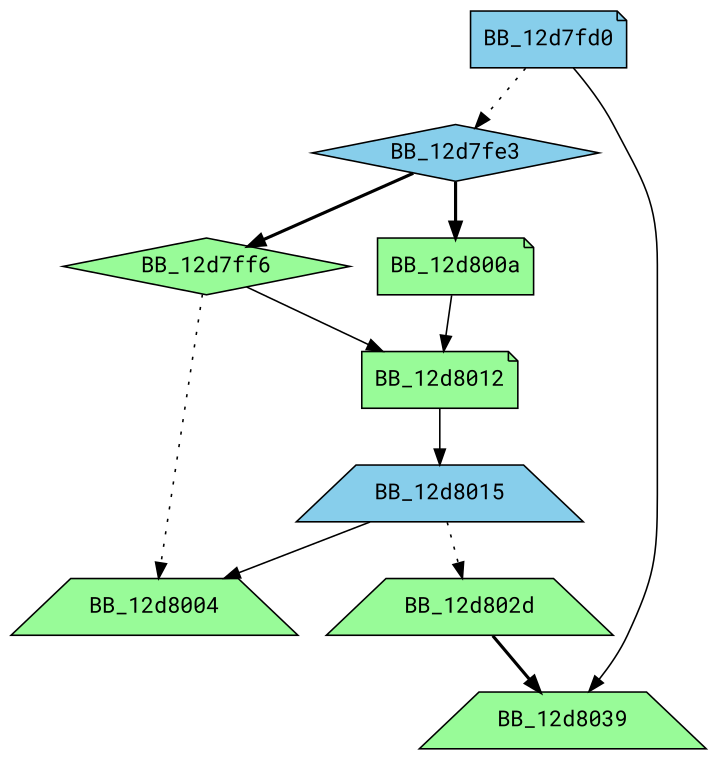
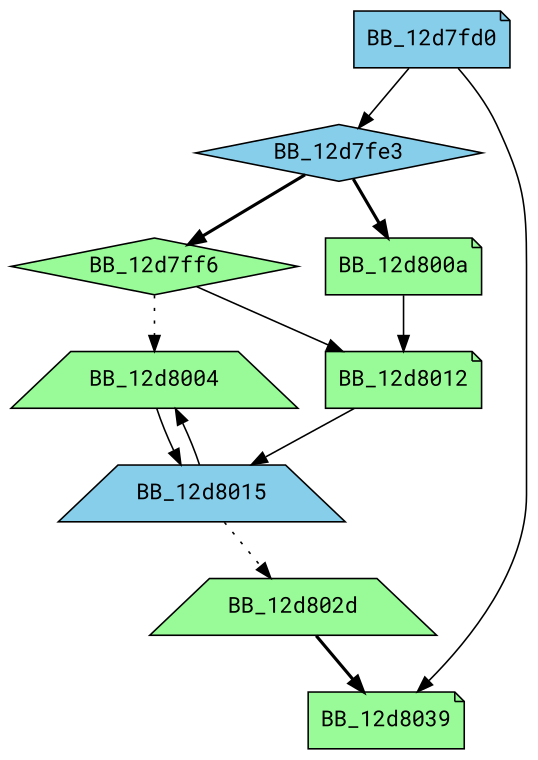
(506, 92) -> (389, 92)
none -> (165, 430)
(563, 720) -> (386, 720)
